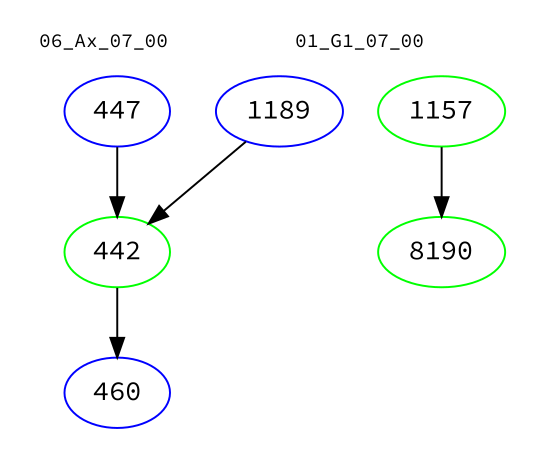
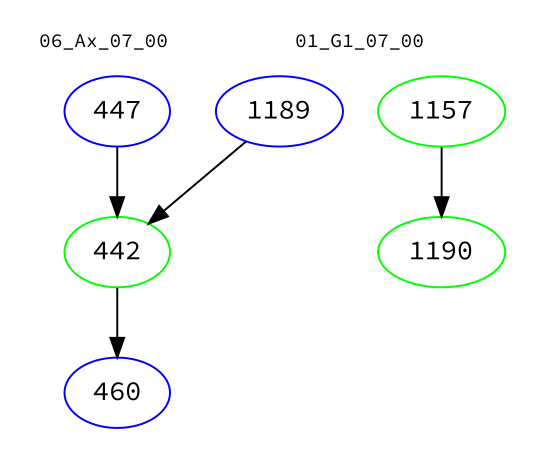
(442, 252) -> (442, 252)
